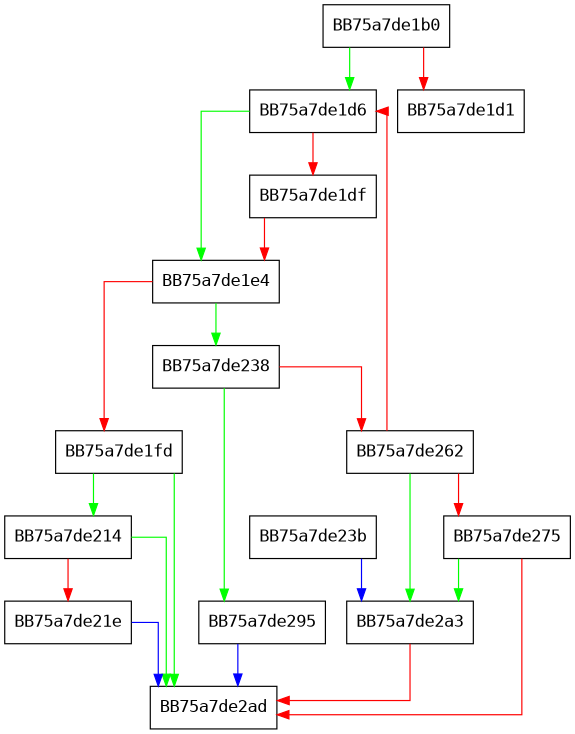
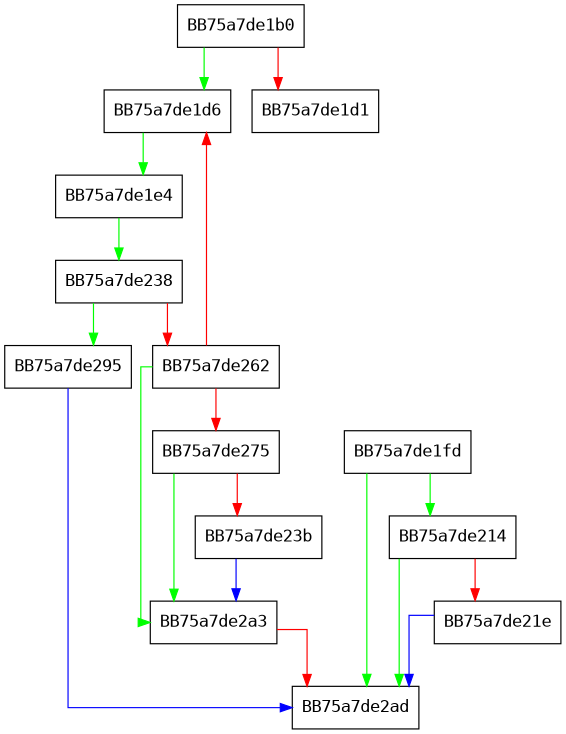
(313, 196) -> none
(104, 326) -> none
(483, 715) -> (237, 489)
